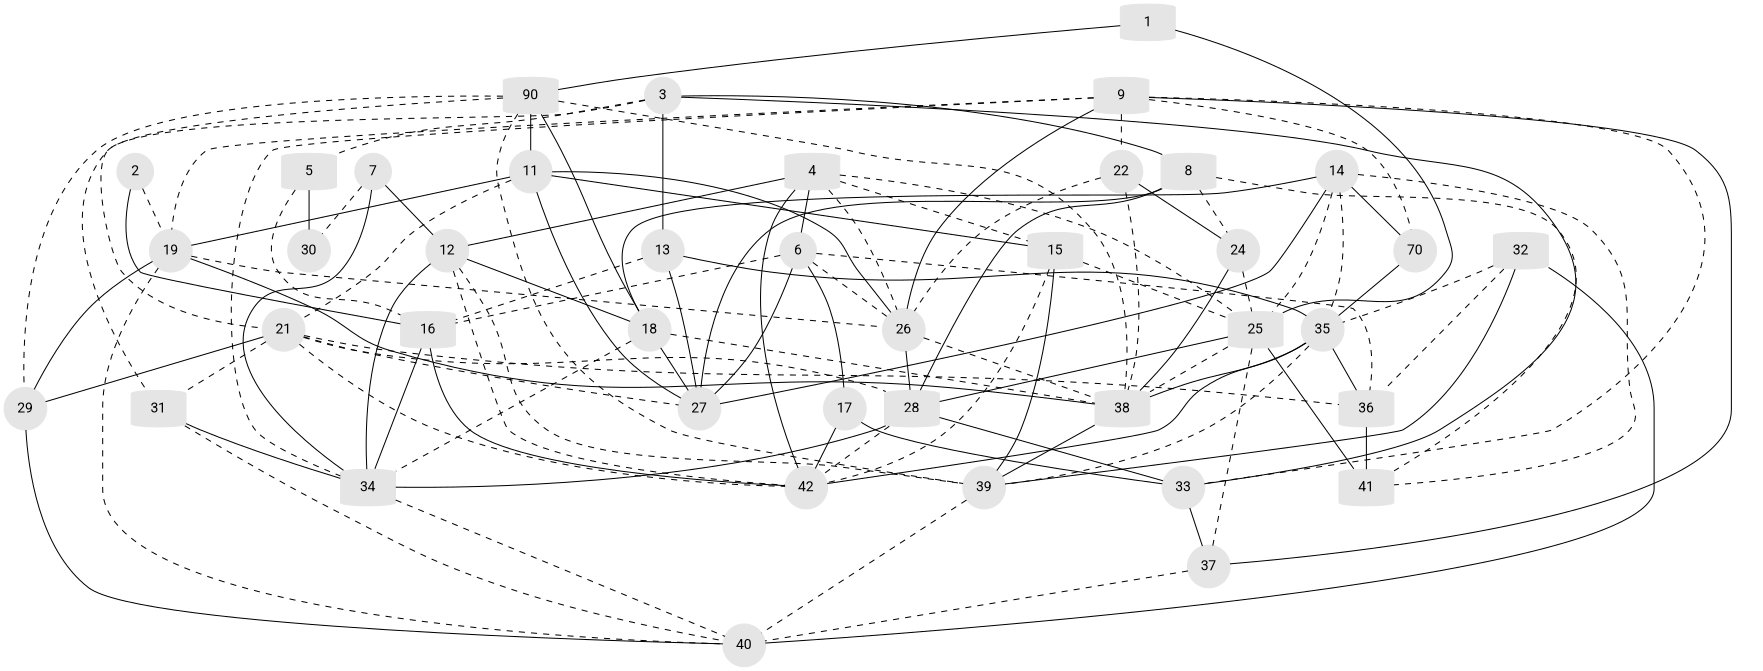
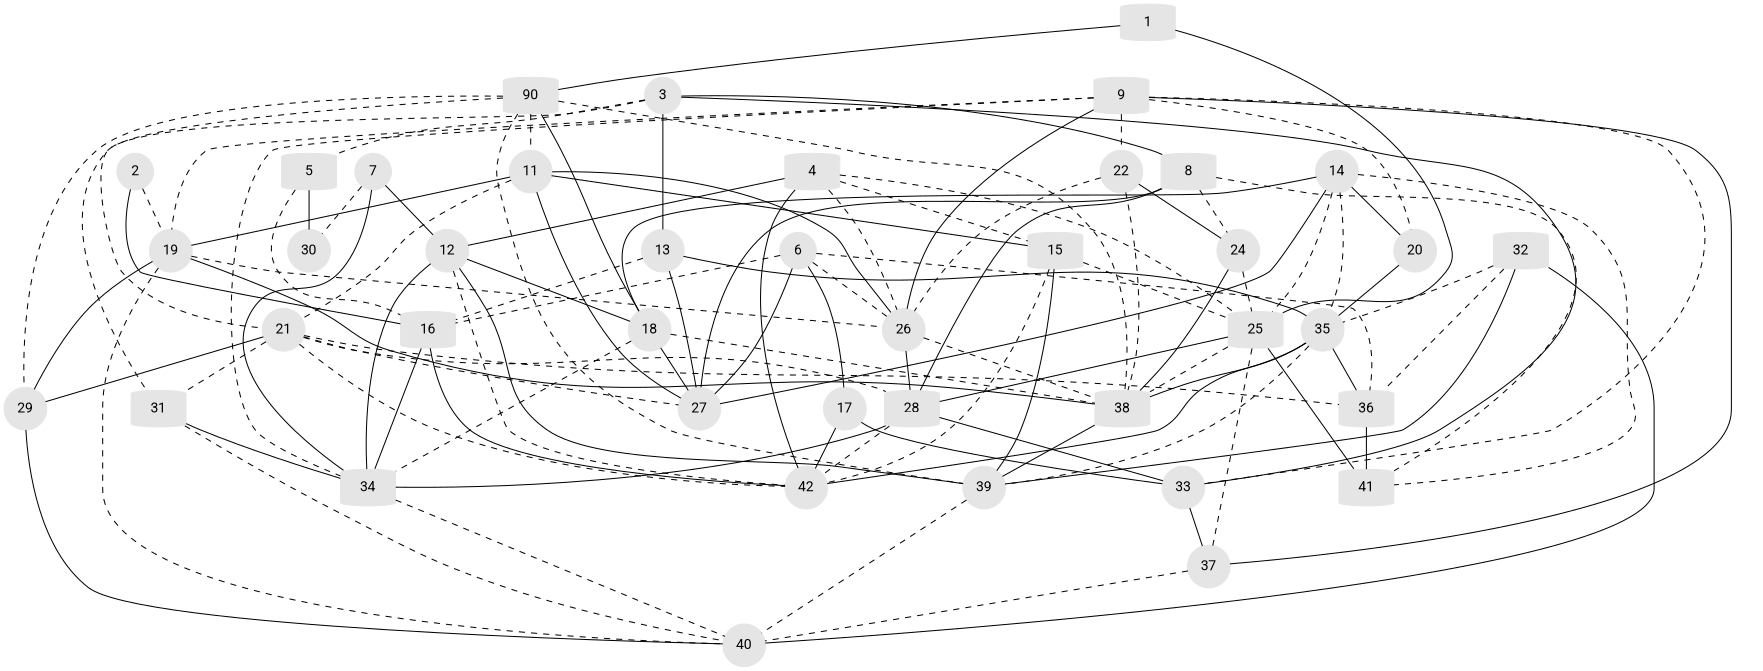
(531, 134) -> (531, 134)
(806, 206) -> none
(1415, 251) -> (1415, 251)
(660, 457) -> (660, 457)
